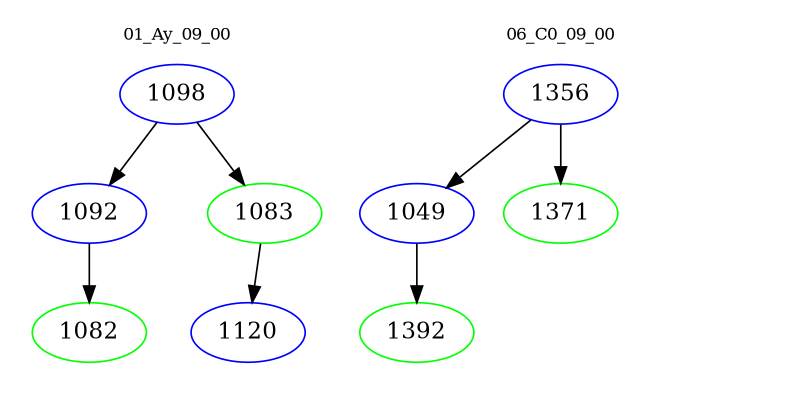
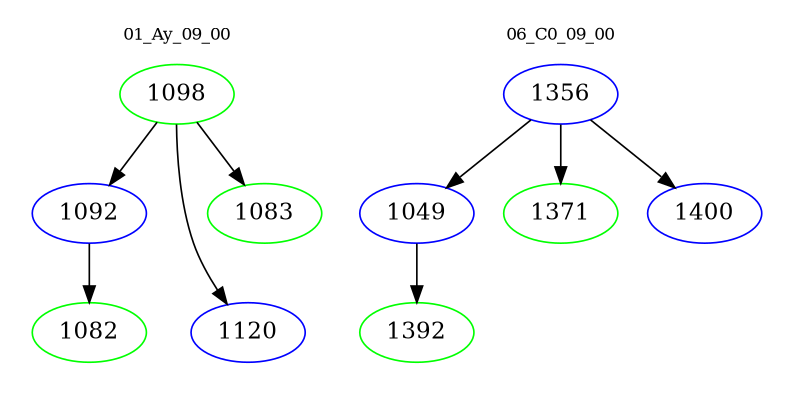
(177, 94) -> (177, 94)
none -> (705, 213)
(258, 265) -> (185, 211)
